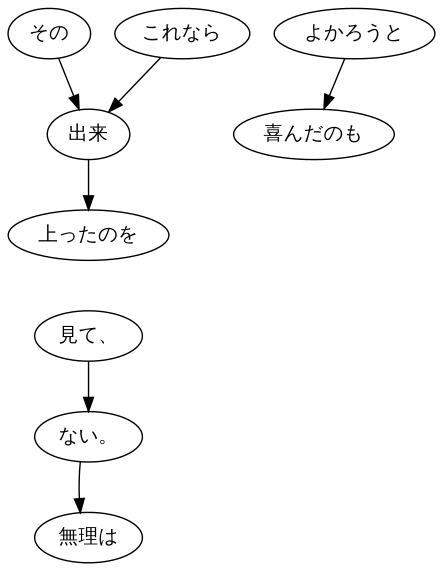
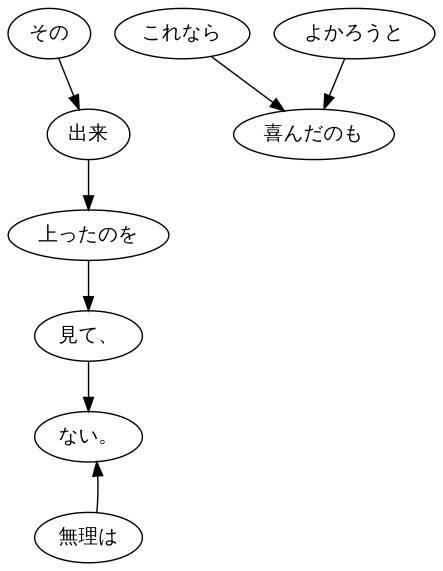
(140, 80) -> (242, 80)
none -> (89, 279)
(79, 480) -> (98, 494)
